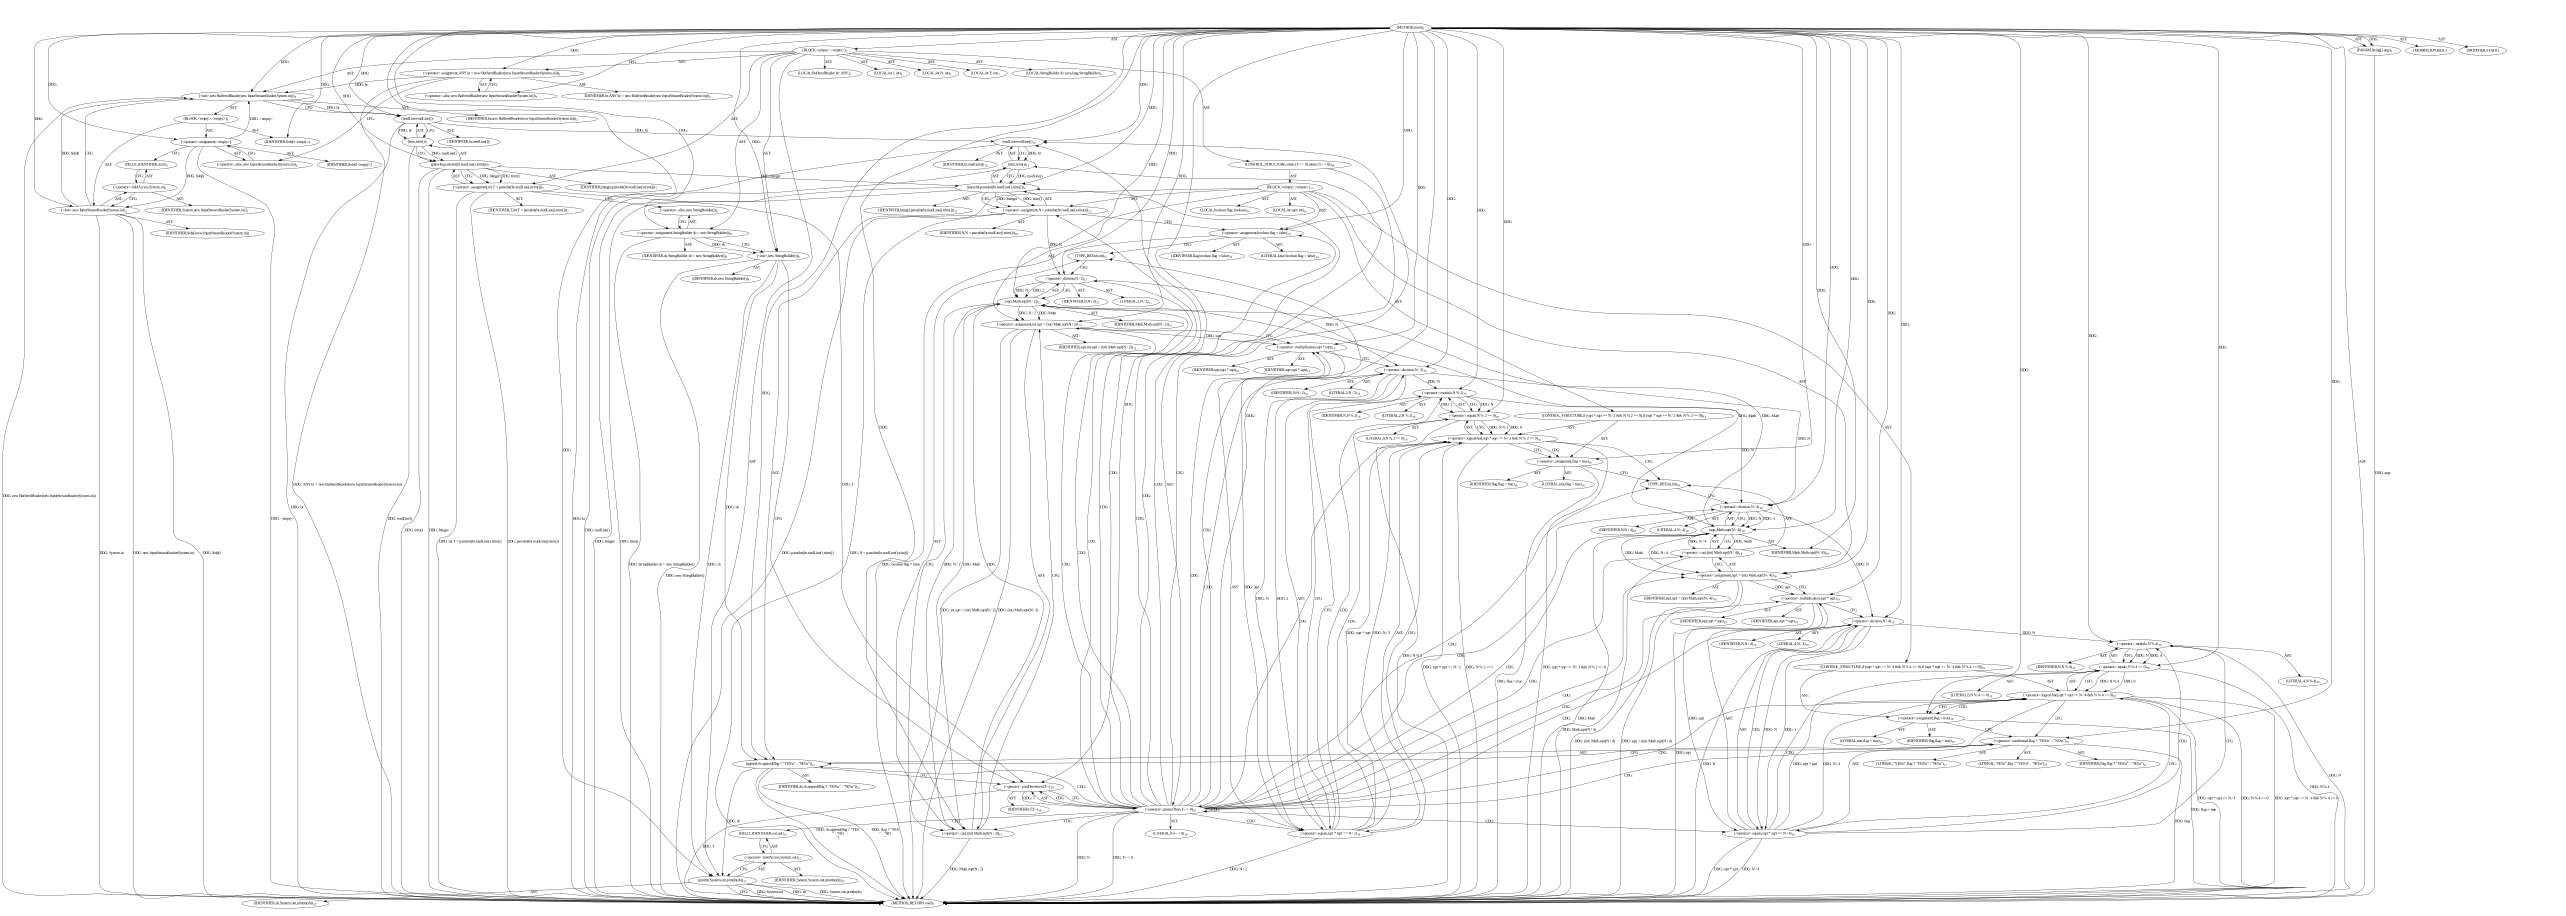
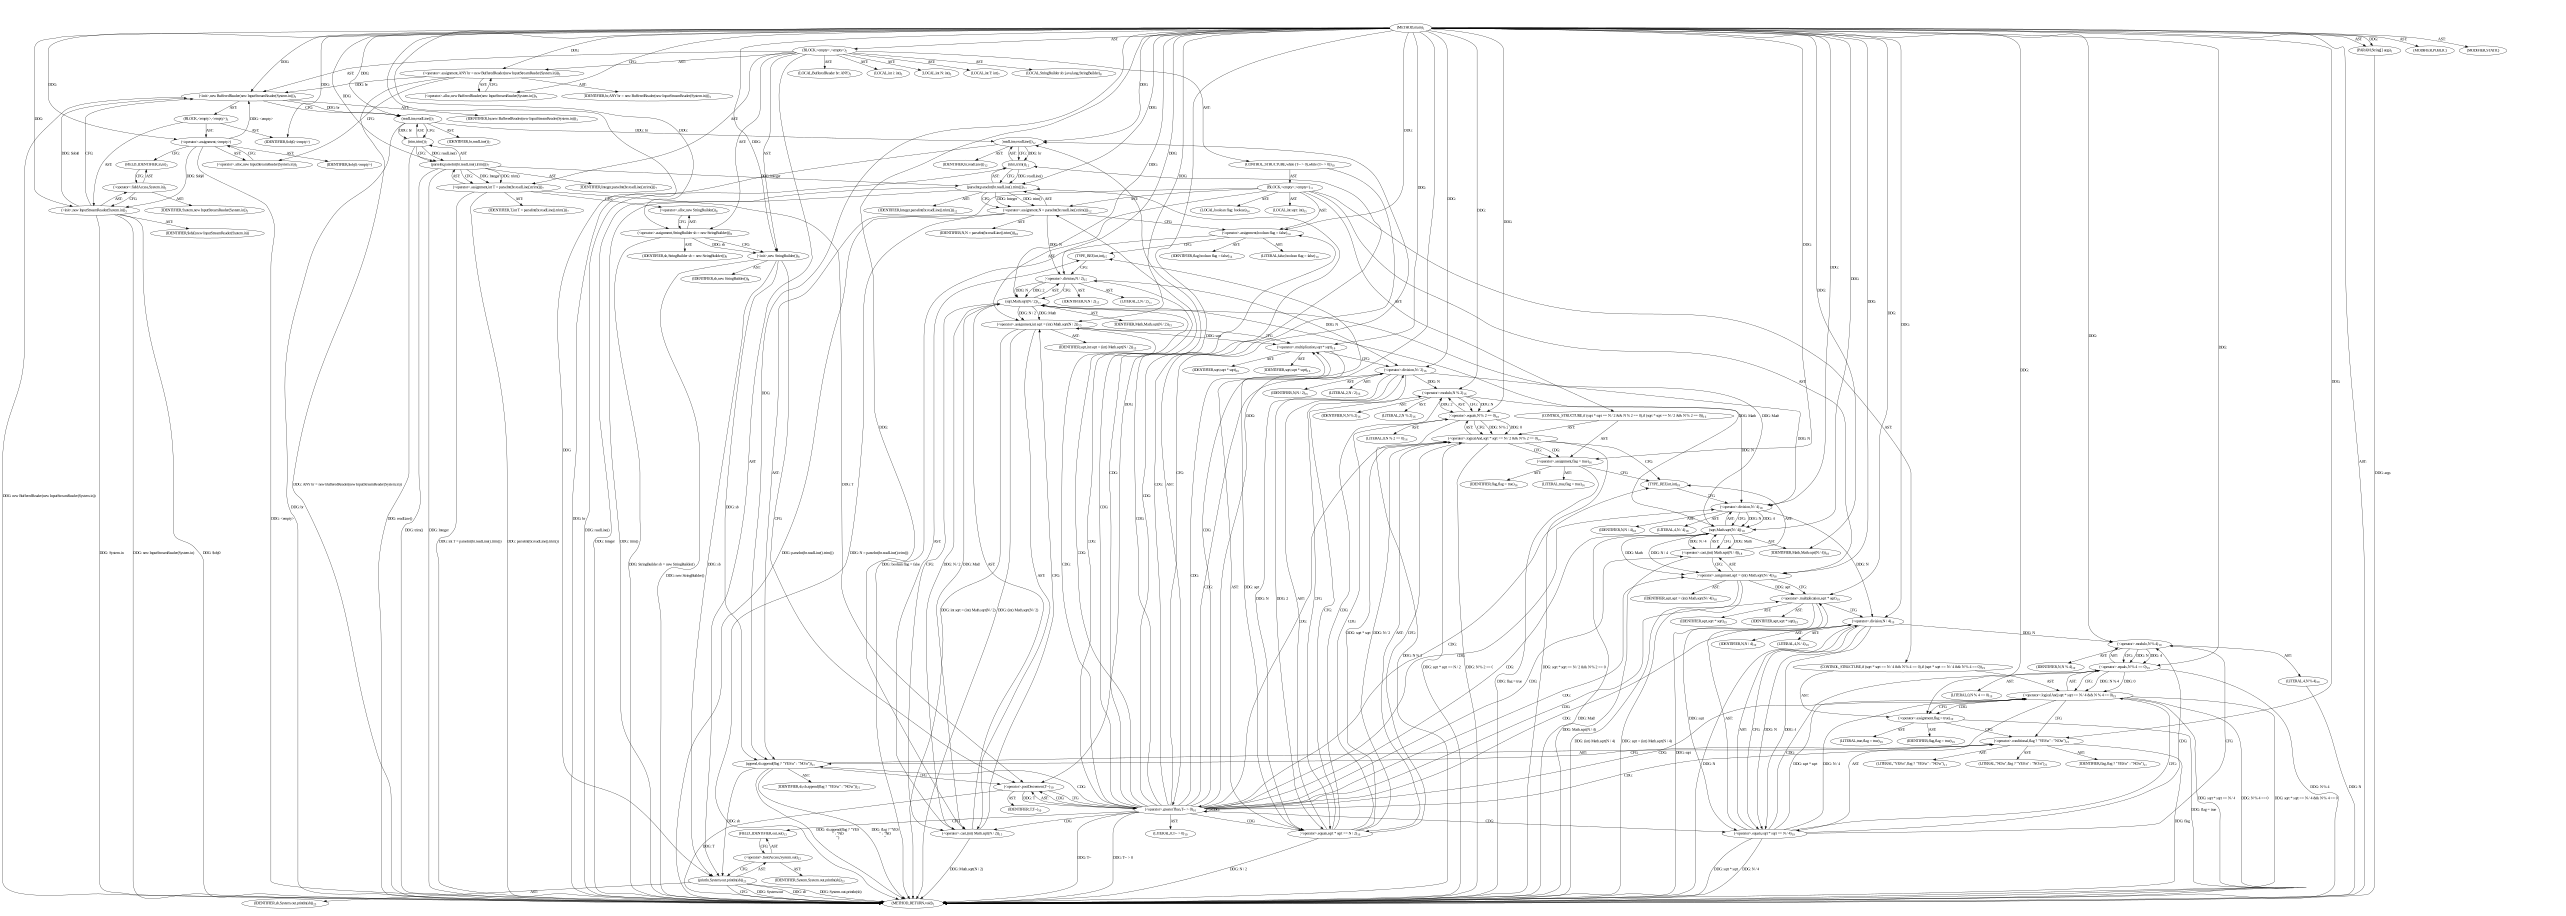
(992, 564) -> (992, 564)
(2165, 897) -> (1758, 902)
